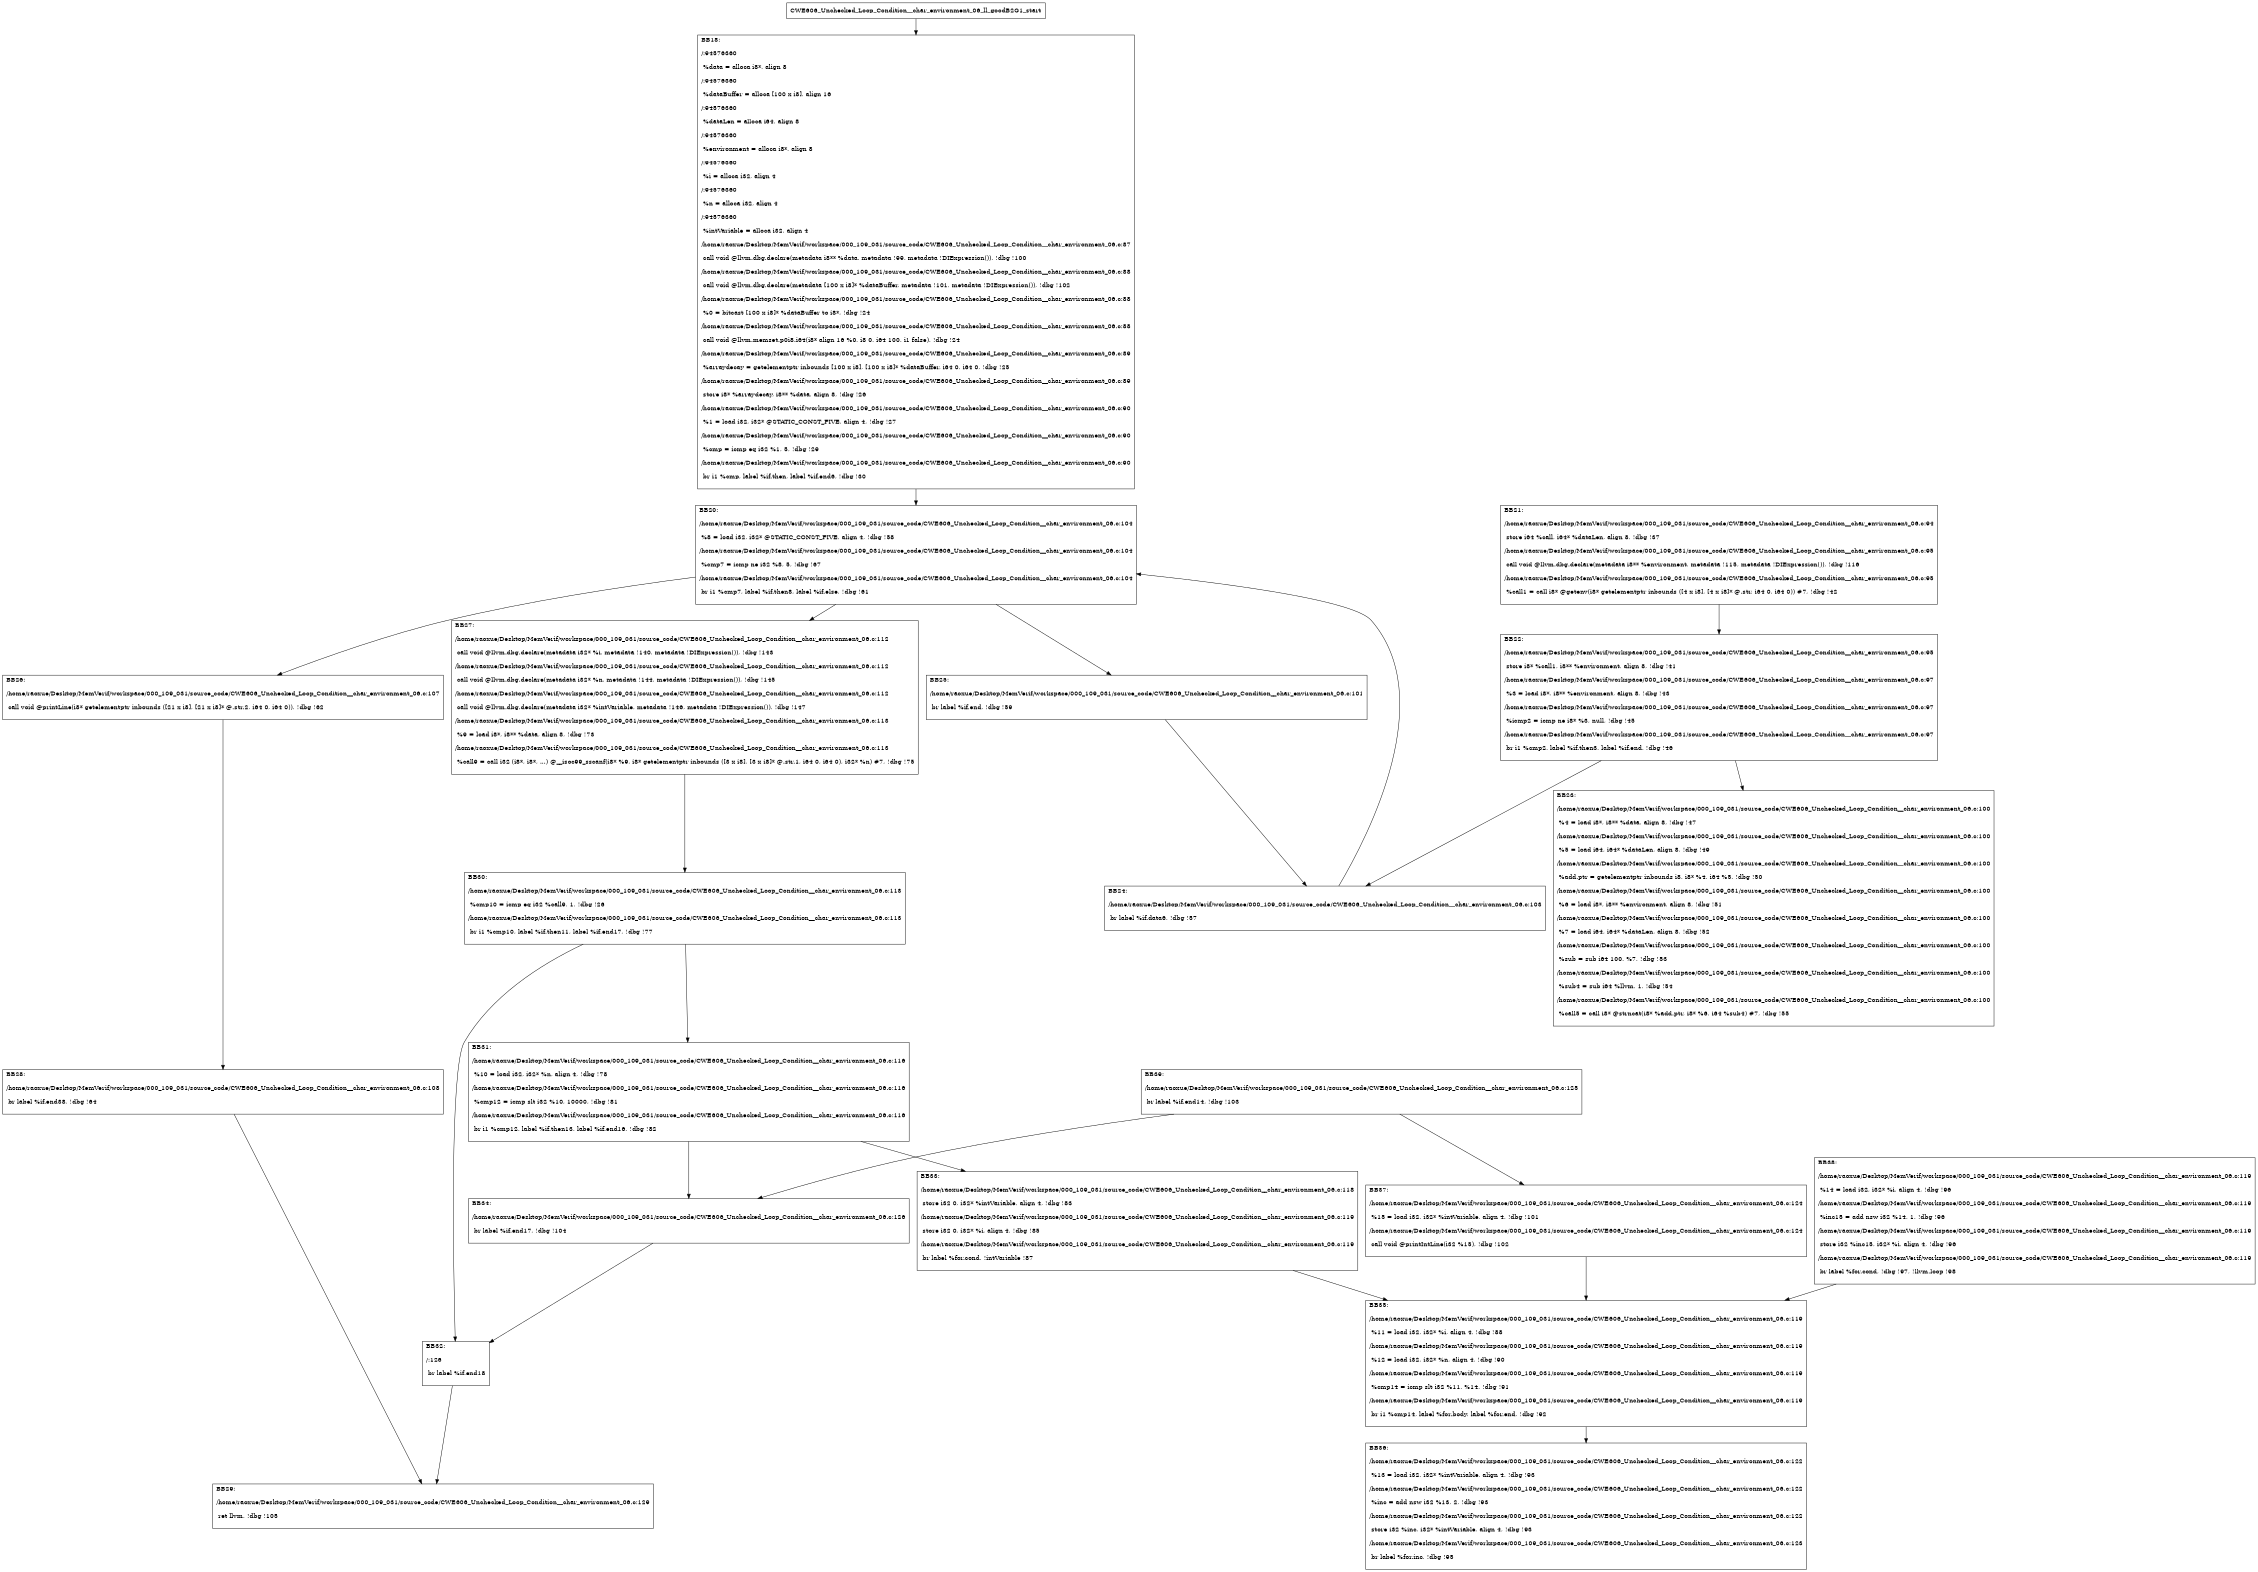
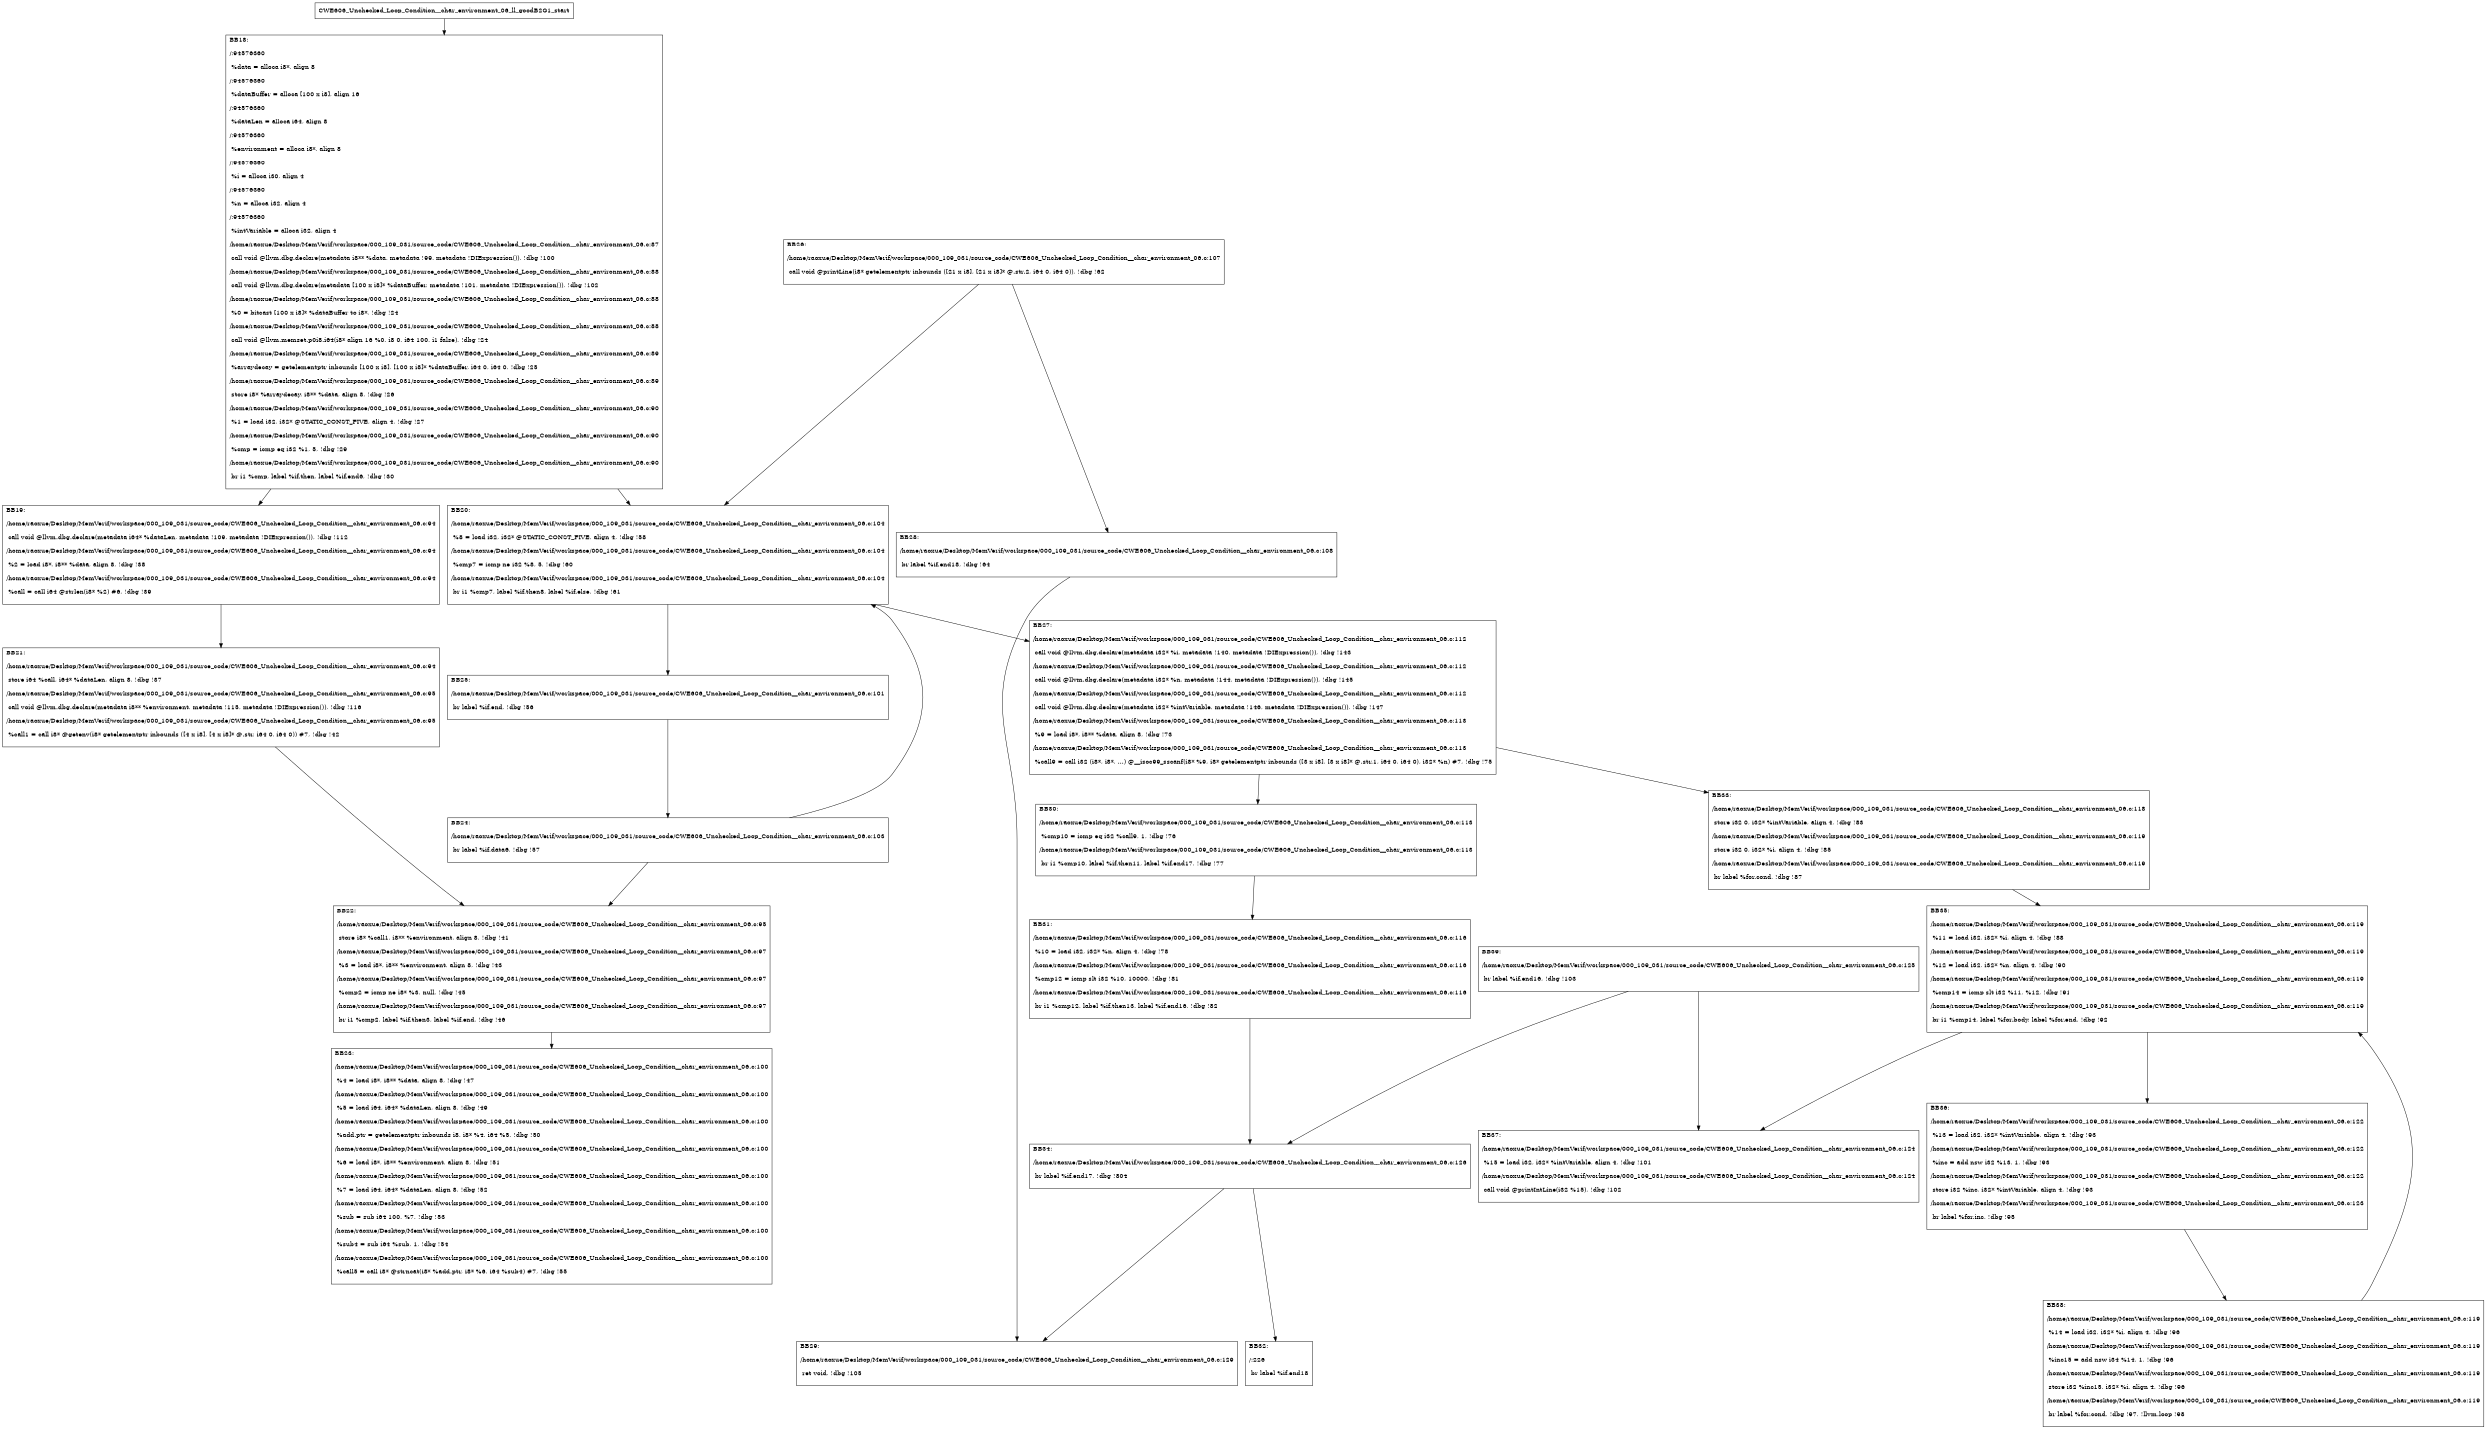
(739, 176) -> (267, 176)
none -> (221, 555)
(760, 565) -> (512, 565)
(485, 612) -> (853, 393)
(971, 707) -> (492, 707)
(1570, 721) -> (401, 993)
(1486, 822) -> (630, 882)
(536, 905) -> (1108, 836)
(1615, 986) -> (392, 1244)
(52, 1102) -> (945, 565)
(1192, 1102) -> (1529, 979)
(455, 1111) -> none
(908, 1155) -> (1600, 770)
(1882, 1217) -> (2110, 1360)
(519, 1231) -> (1080, 1176)
(977, 1258) -> (1757, 877)
none -> (2204, 1263)
(1586, 1276) -> (1862, 1077)
(434, 1360) -> (1257, 1360)
(1439, 1387) -> (2001, 993)
(445, 1433) -> (1135, 1263)
(1429, 1502) -> (1990, 1163)
(247, 1516) -> (831, 1373)
